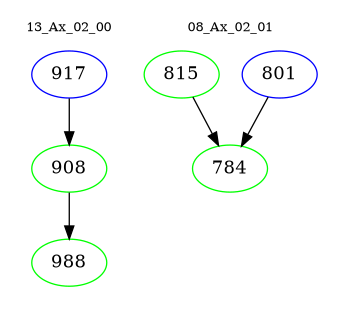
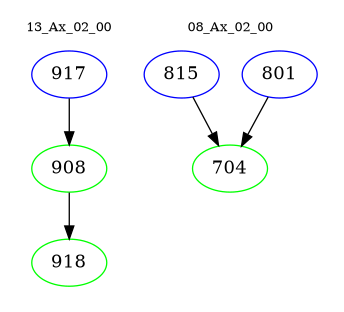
(231, 28) -> (231, 28)
(182, 74) -> (182, 74)
(230, 169) -> (230, 169)
(69, 263) -> (69, 263)
